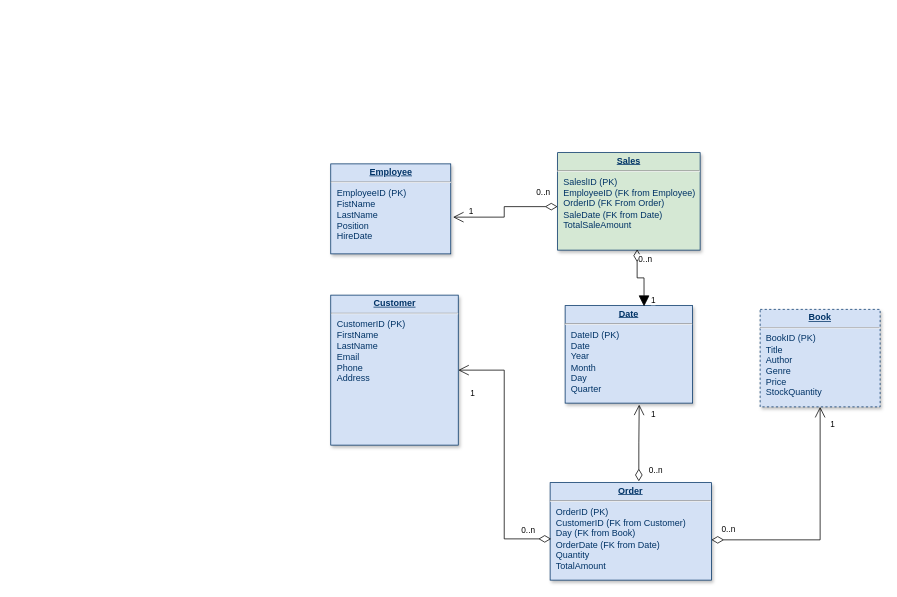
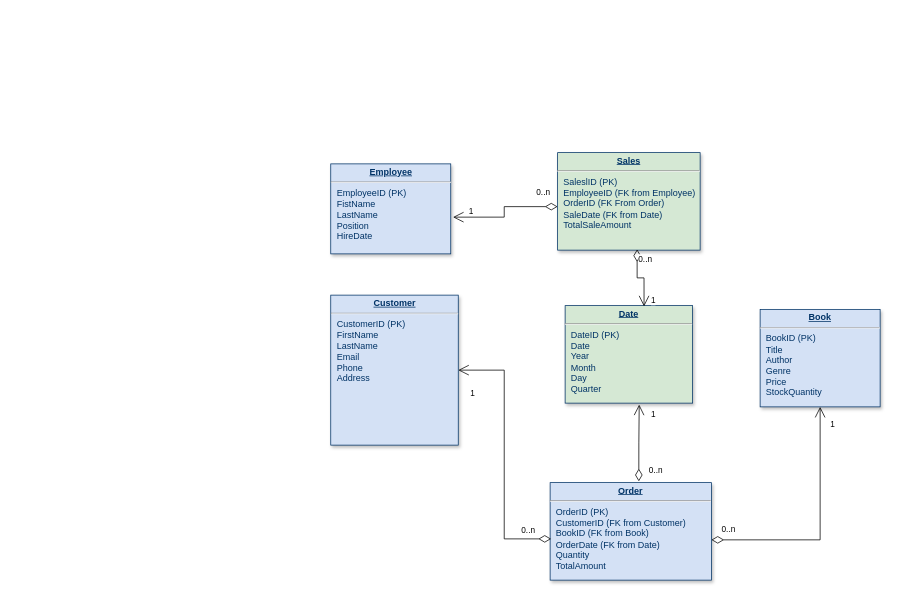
(644, 294) -> (644, 299)
(629, 354) -> (629, 354)
(820, 358) -> (820, 358)
(620, 520) -> (620, 520)
